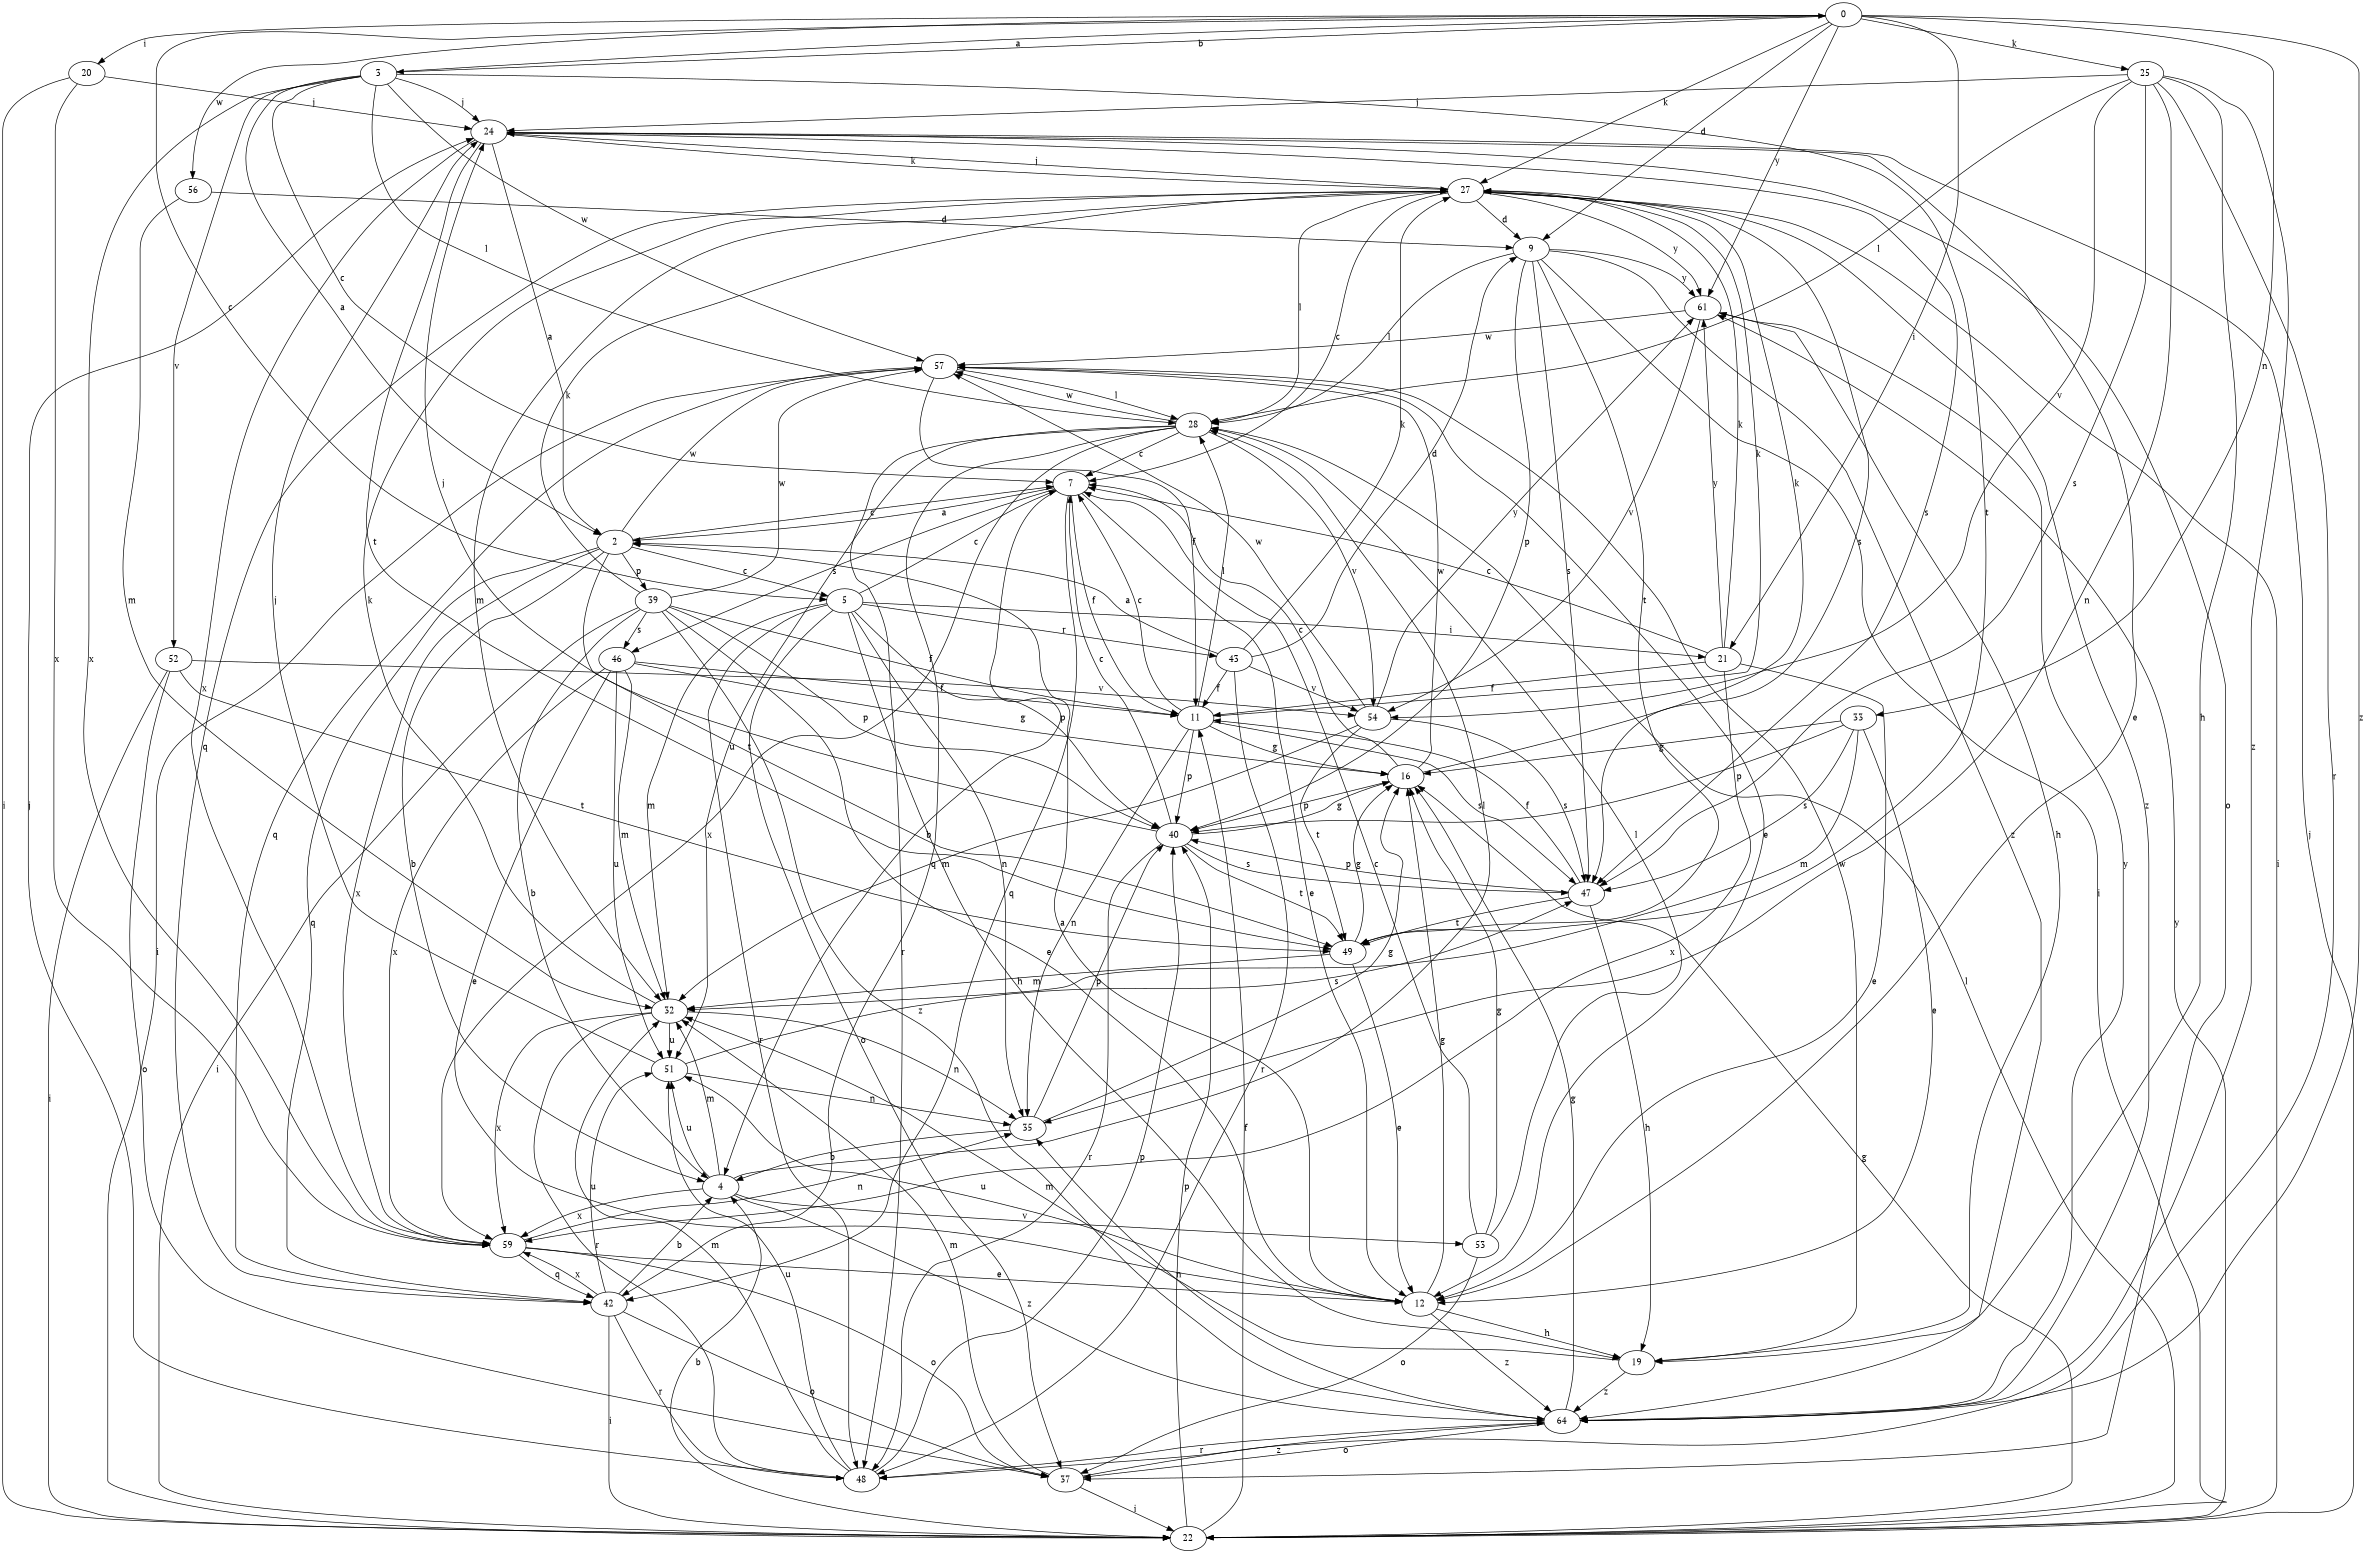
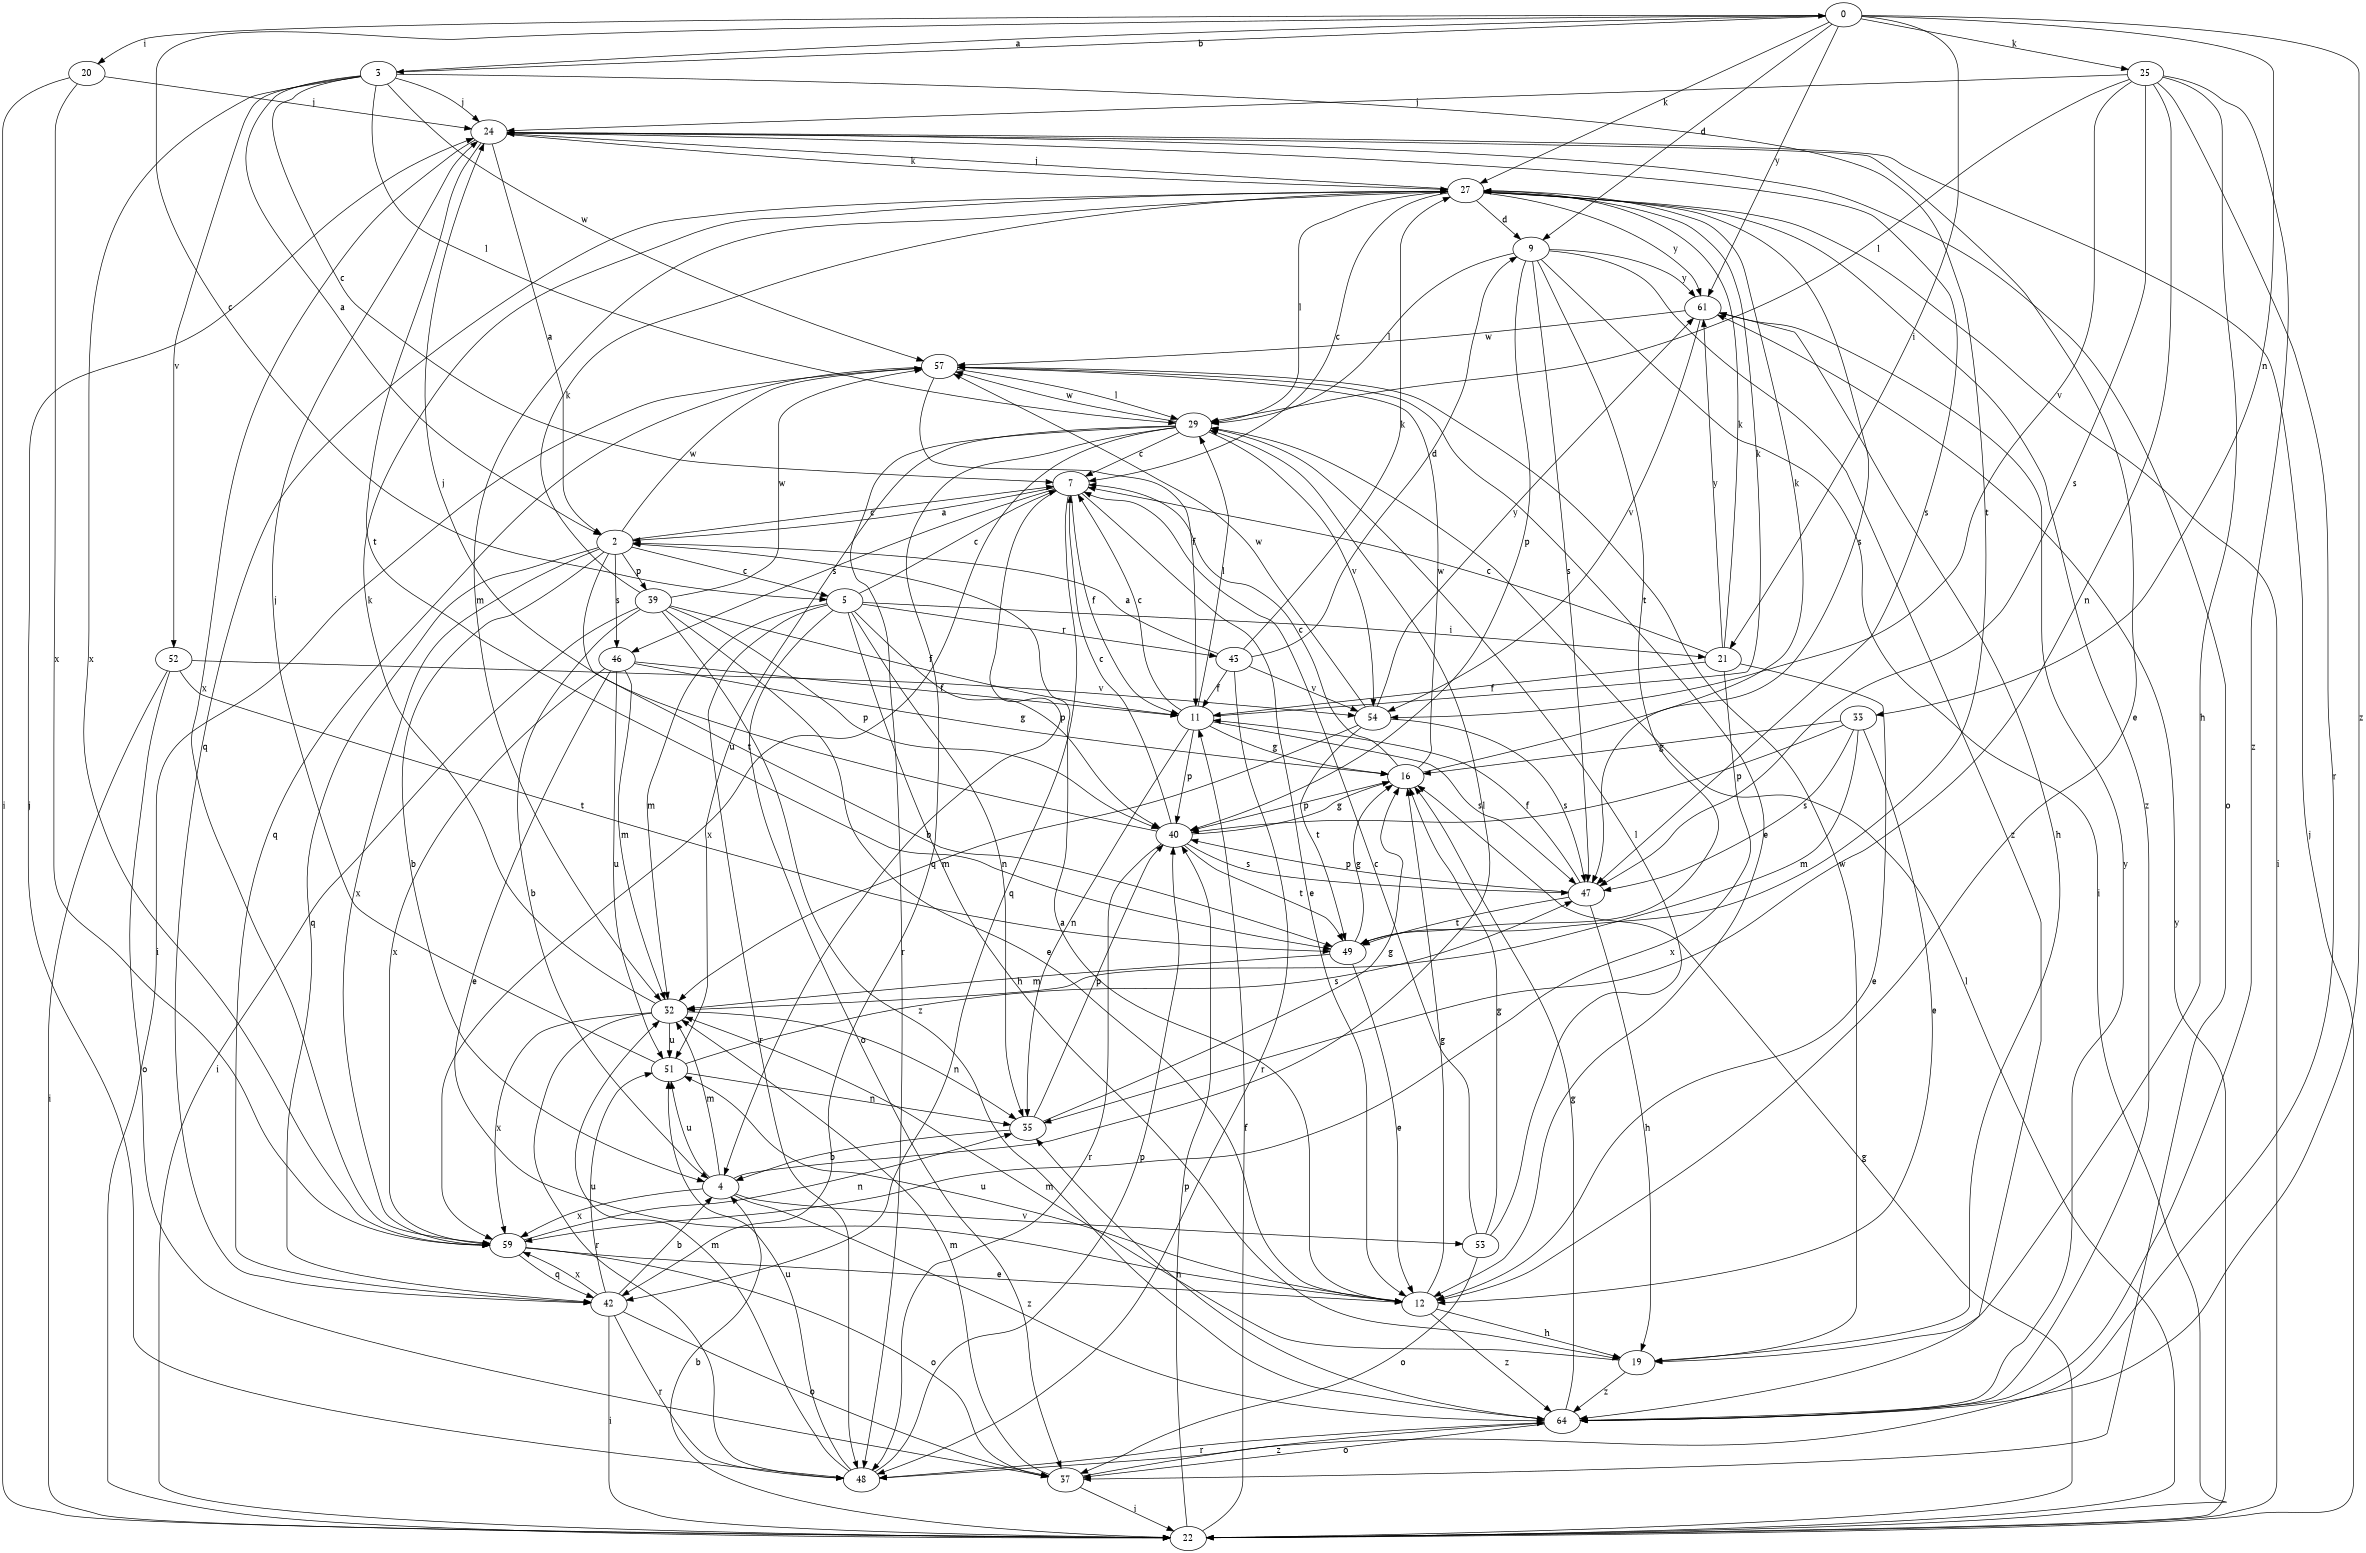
(193, 191) -> none
(1194, 425) -> (1194, 425)
(637, 627) -> (616, 597)
